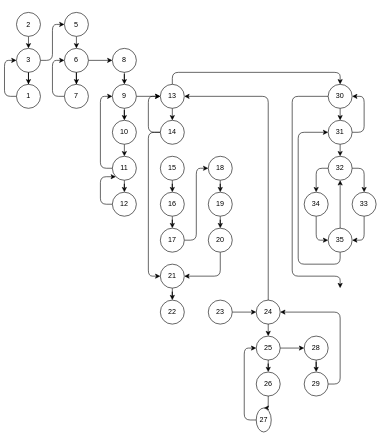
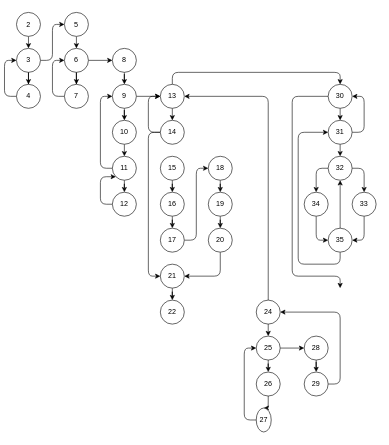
(29, 96) -> (29, 96)
(221, 312) -> none
(251, 312) -> none
